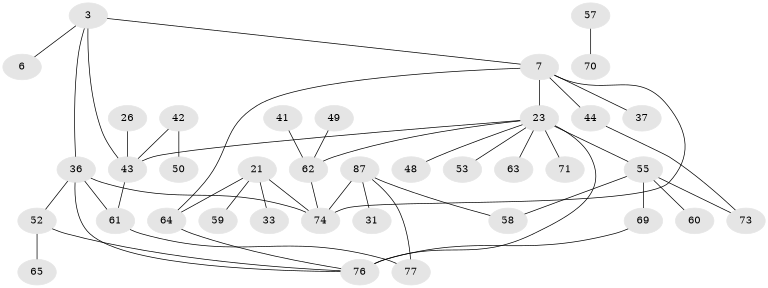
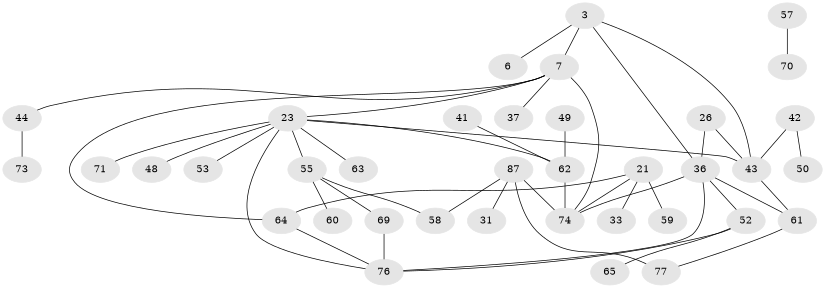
none -> (703, 144)
(695, 195) -> none
